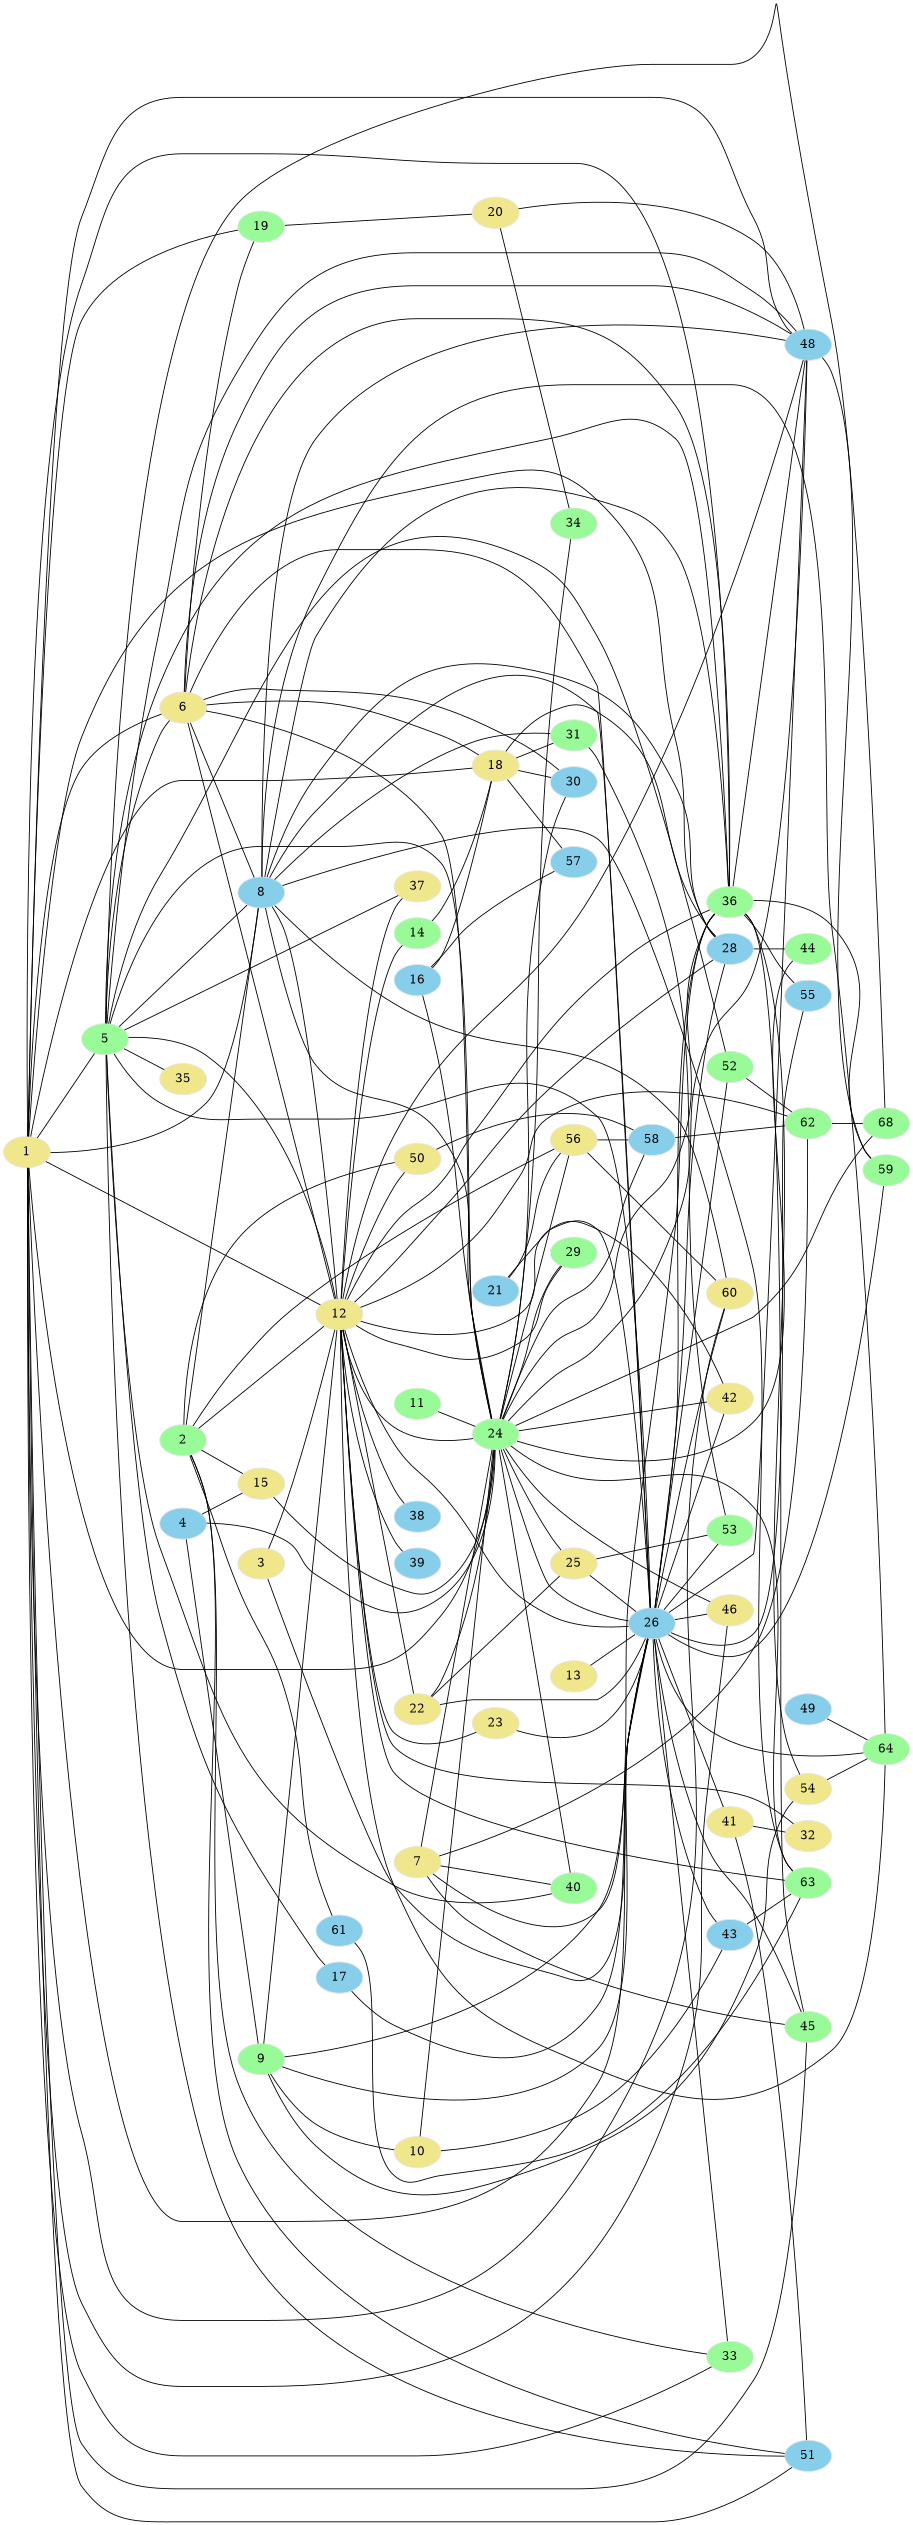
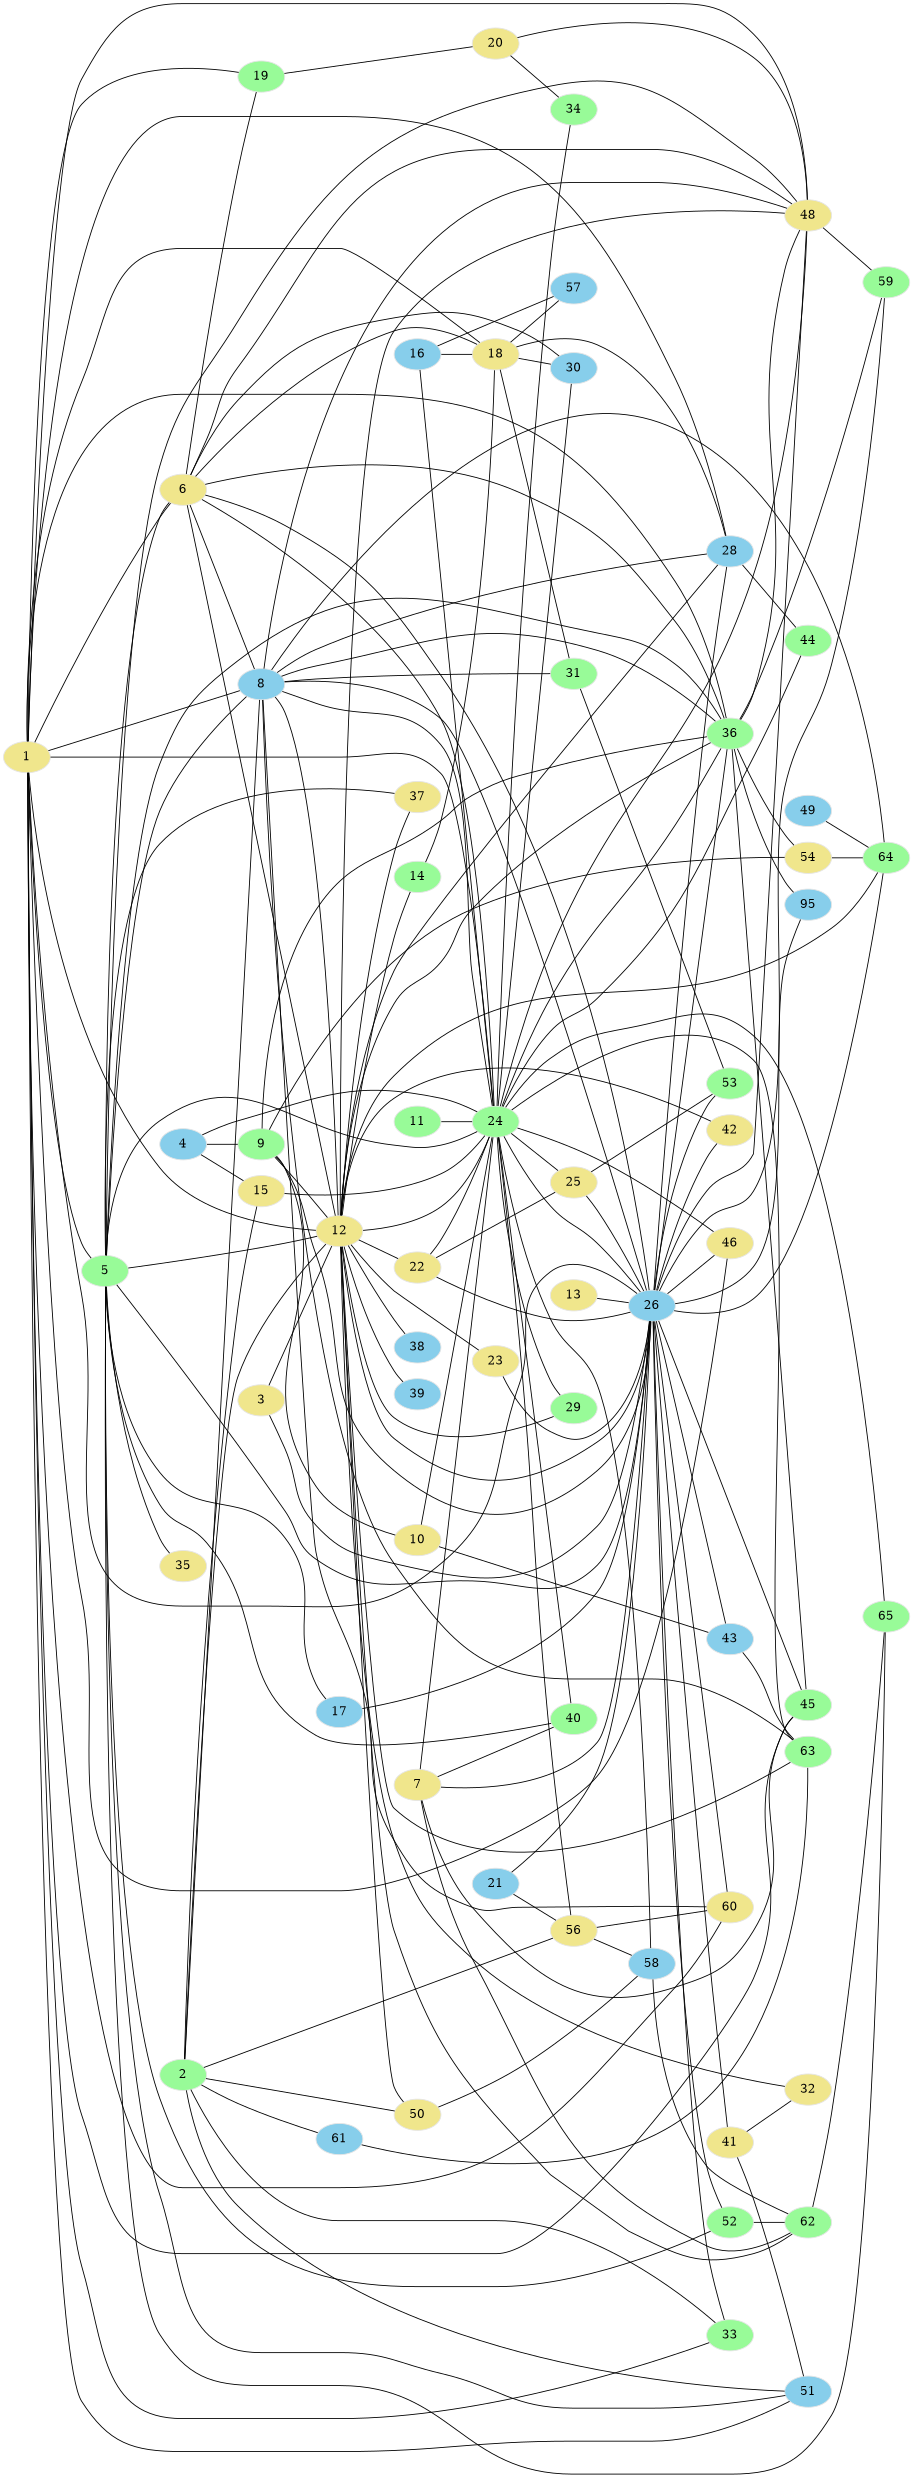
(808, 345) -> (808, 215)
(808, 996) -> (808, 905)
(886, 1123) -> (886, 1616)
(613, 1416) -> none
